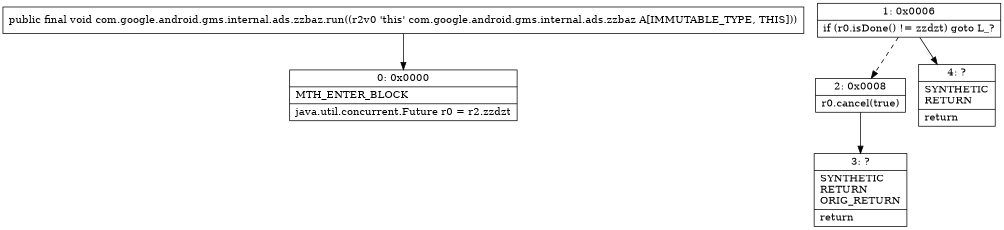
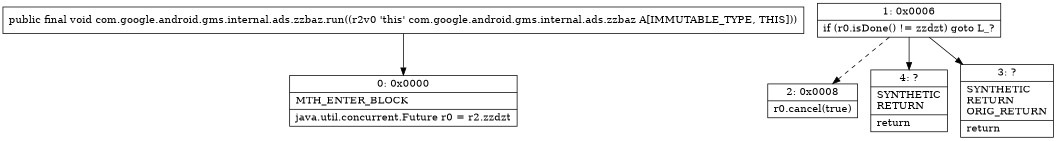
(861, 129) -> (943, 48)
